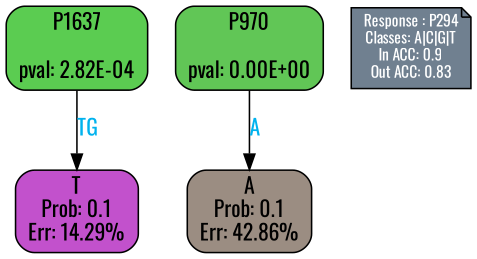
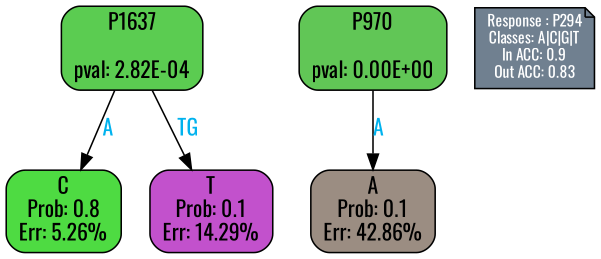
none -> (64, 211)
